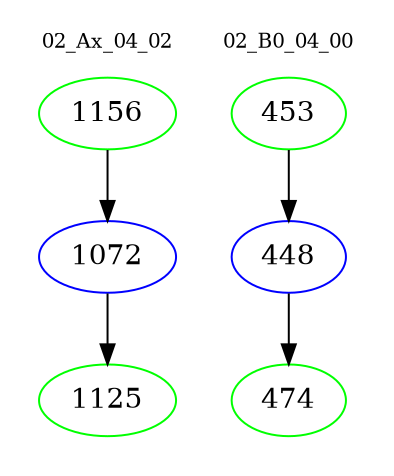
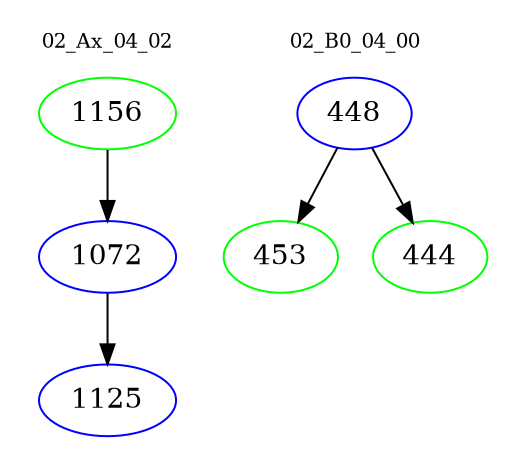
(289, 175) -> (323, 176)
(108, 400) -> (108, 400)
(289, 400) -> (430, 257)
